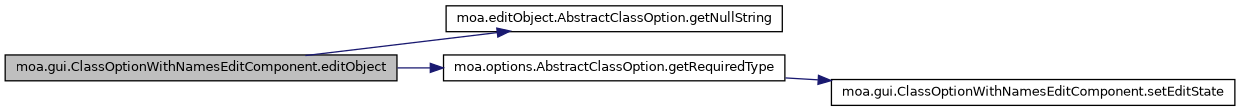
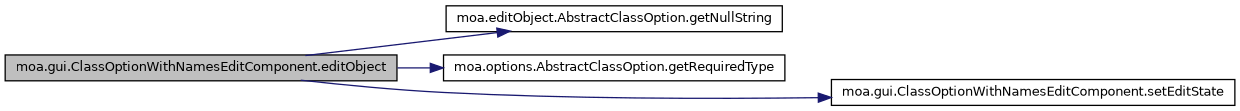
(802, 79) -> (559, 97)
